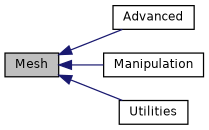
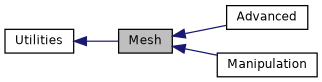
(97, 90) -> (103, 41)
